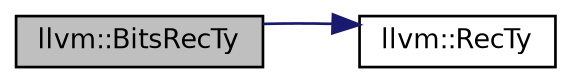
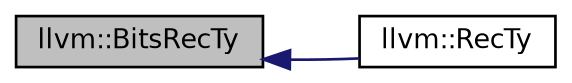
(298, 23) -> (325, 59)
